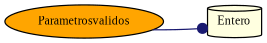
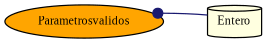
(175, 30) -> (185, 14)
